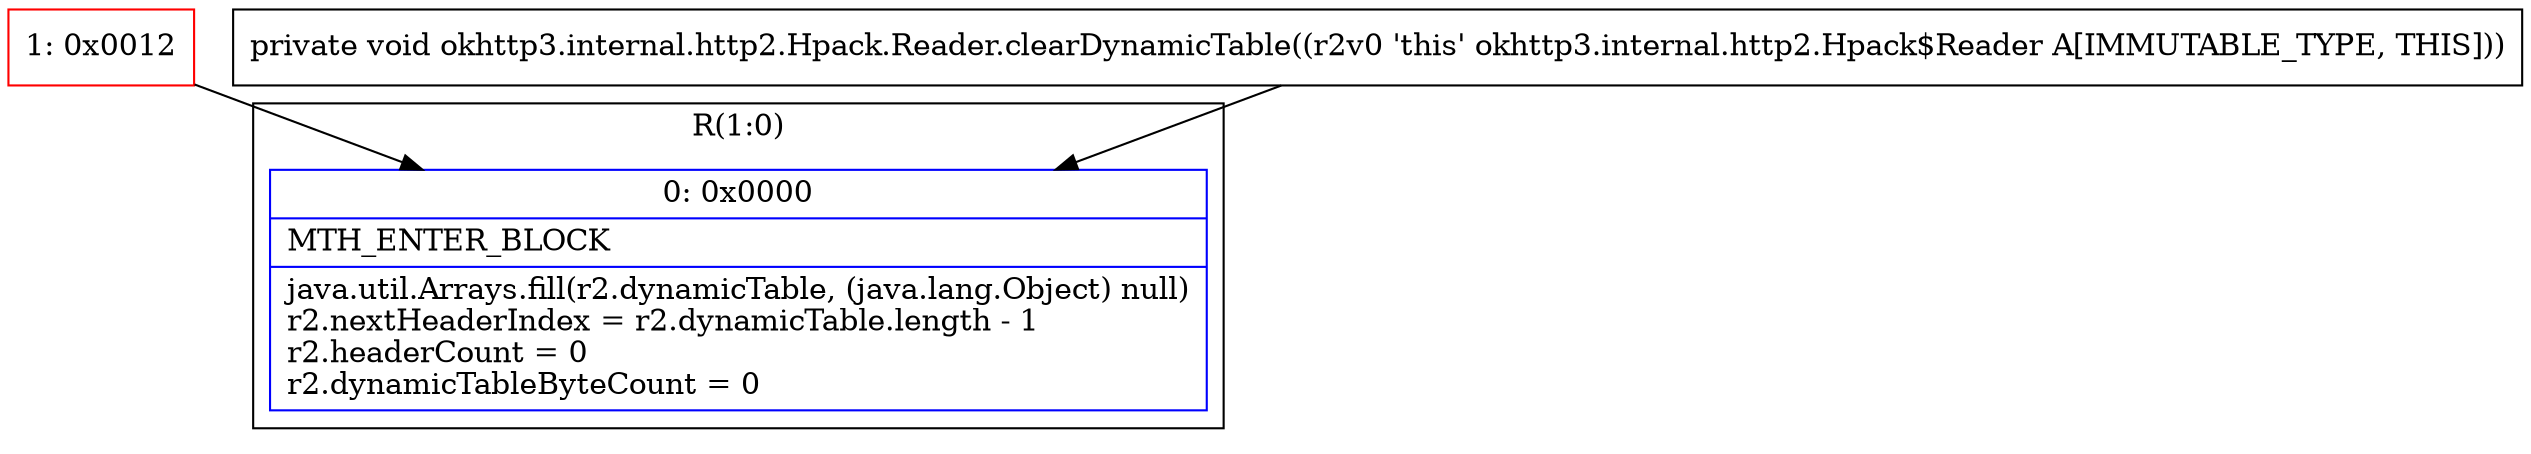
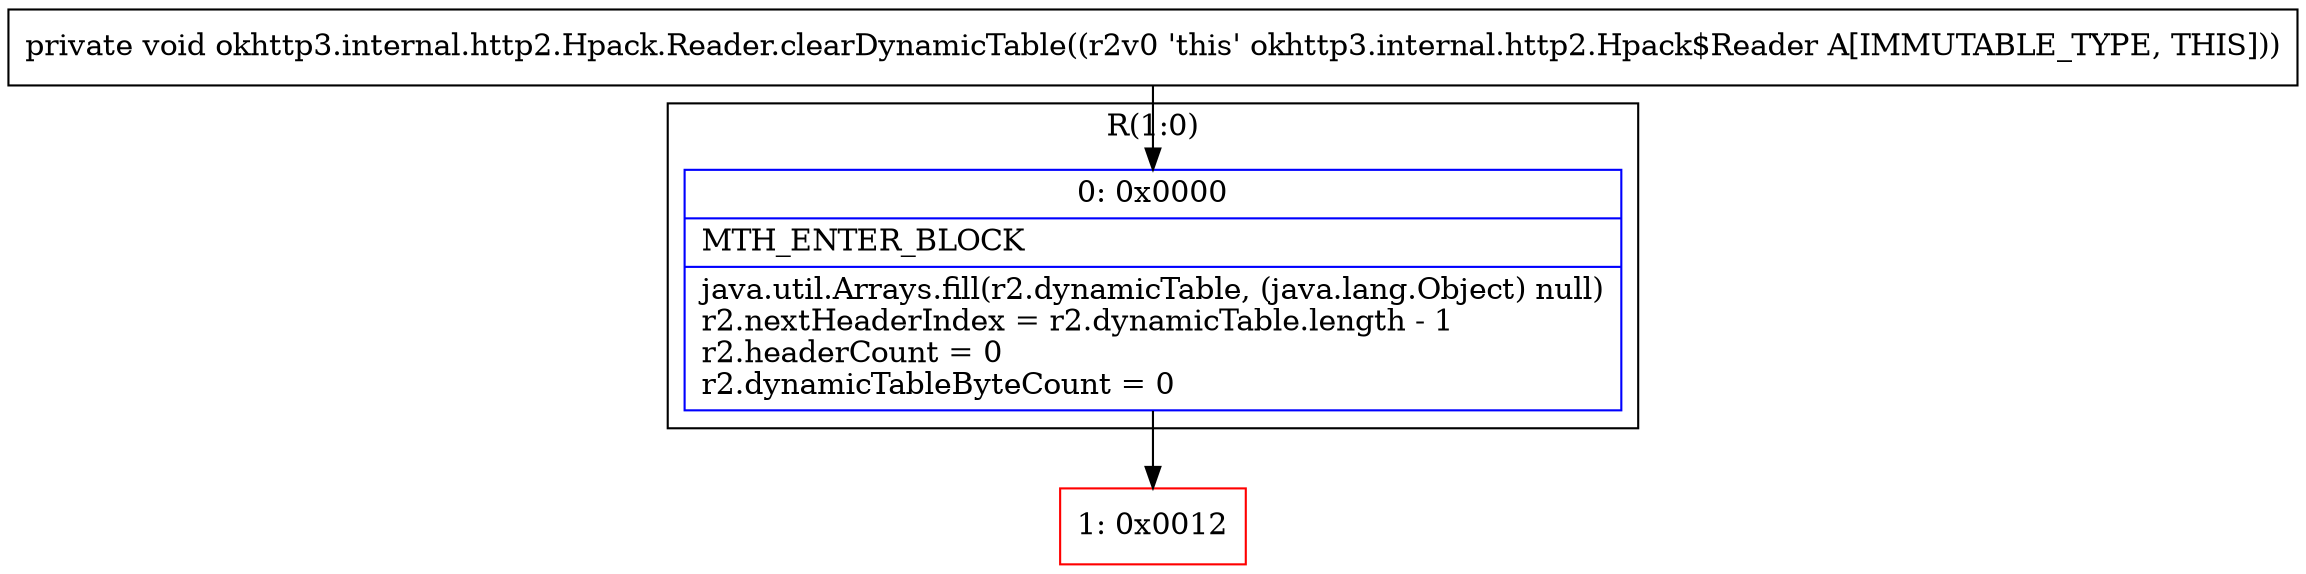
(298, 123) -> (1153, 441)
